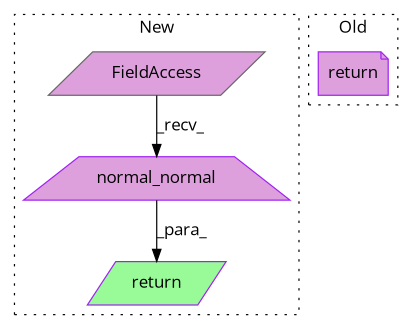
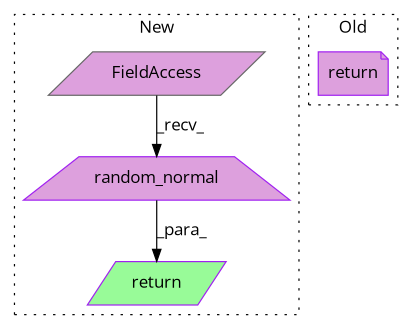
(157, 178) -> (157, 178)
